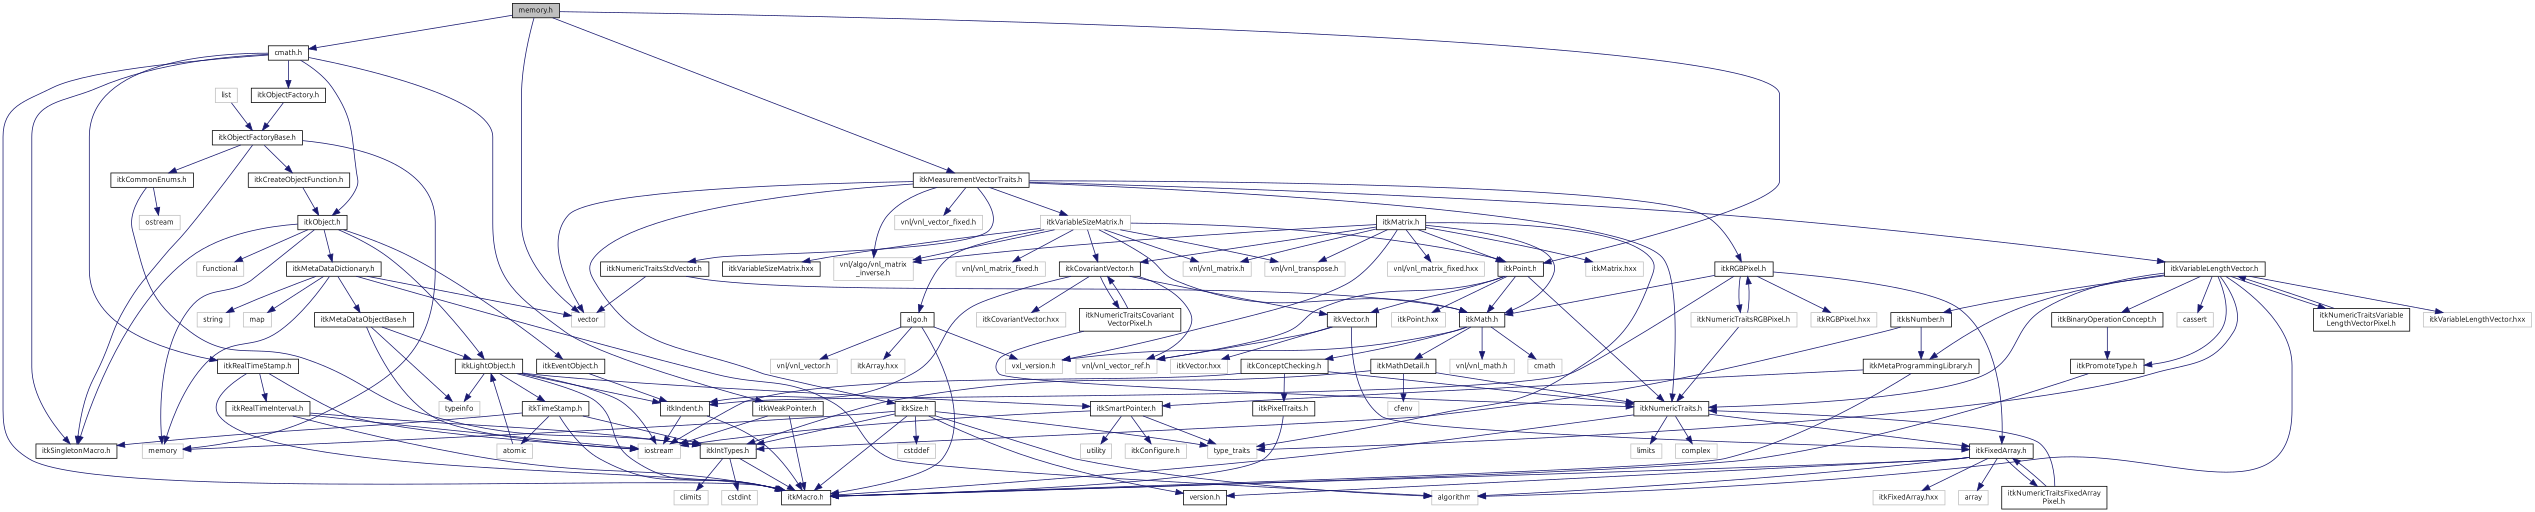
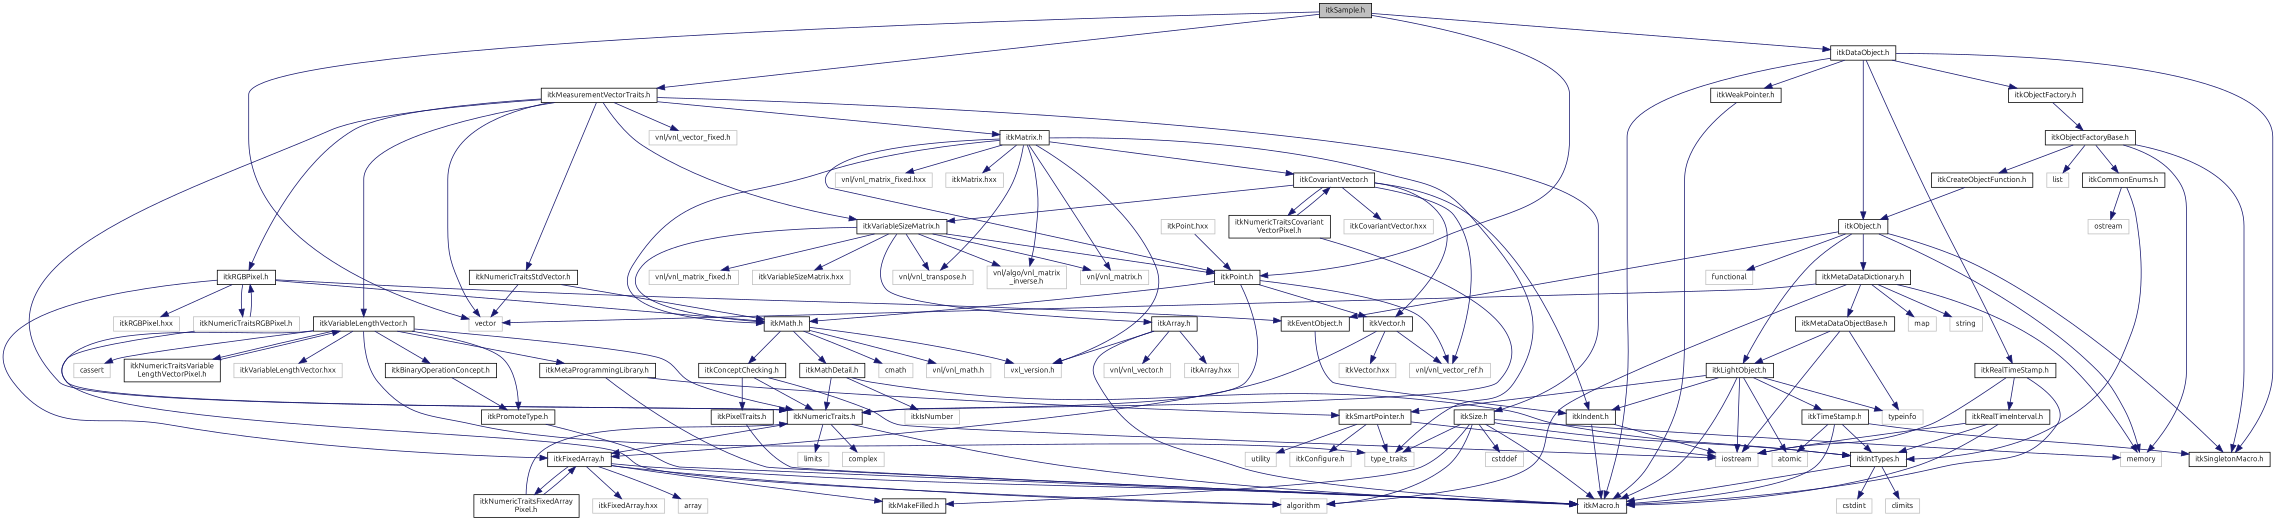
(536, 11) -> (1346, 11)
(288, 53) -> (1863, 53)
(240, 114) -> (2076, 156)
(895, 208) -> (825, 118)
(1085, 223) -> (902, 227)
(1090, 239) -> (1124, 203)
(771, 269) -> (801, 277)
(1473, 293) -> (1210, 249)
(917, 320) -> (1174, 324)
(1921, 320) -> none
(1187, 394) -> (775, 300)
(502, 409) -> (1763, 412)
(1403, 409) -> (932, 417)
(727, 429) -> none
(1205, 498) -> (914, 506)
